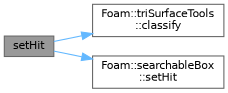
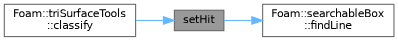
(68, 39) -> (150, 20)
(158, 72) -> (328, 20)
